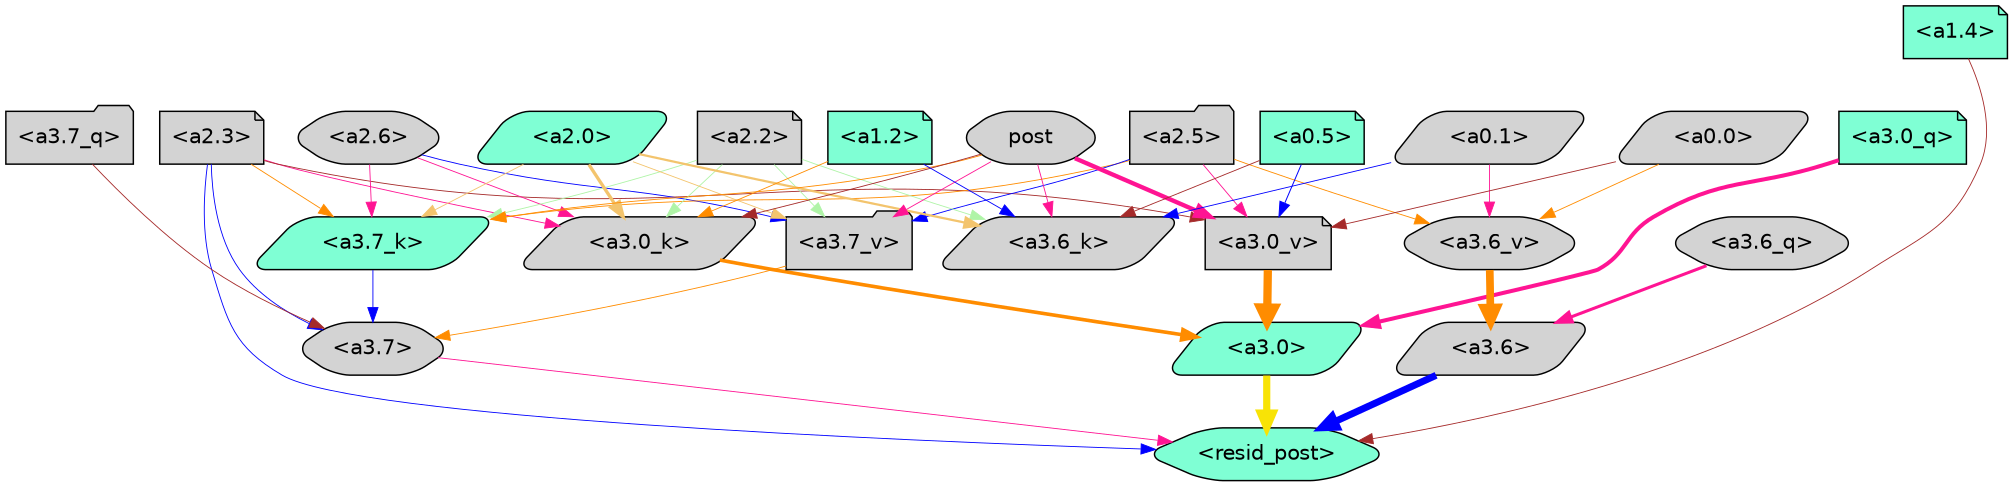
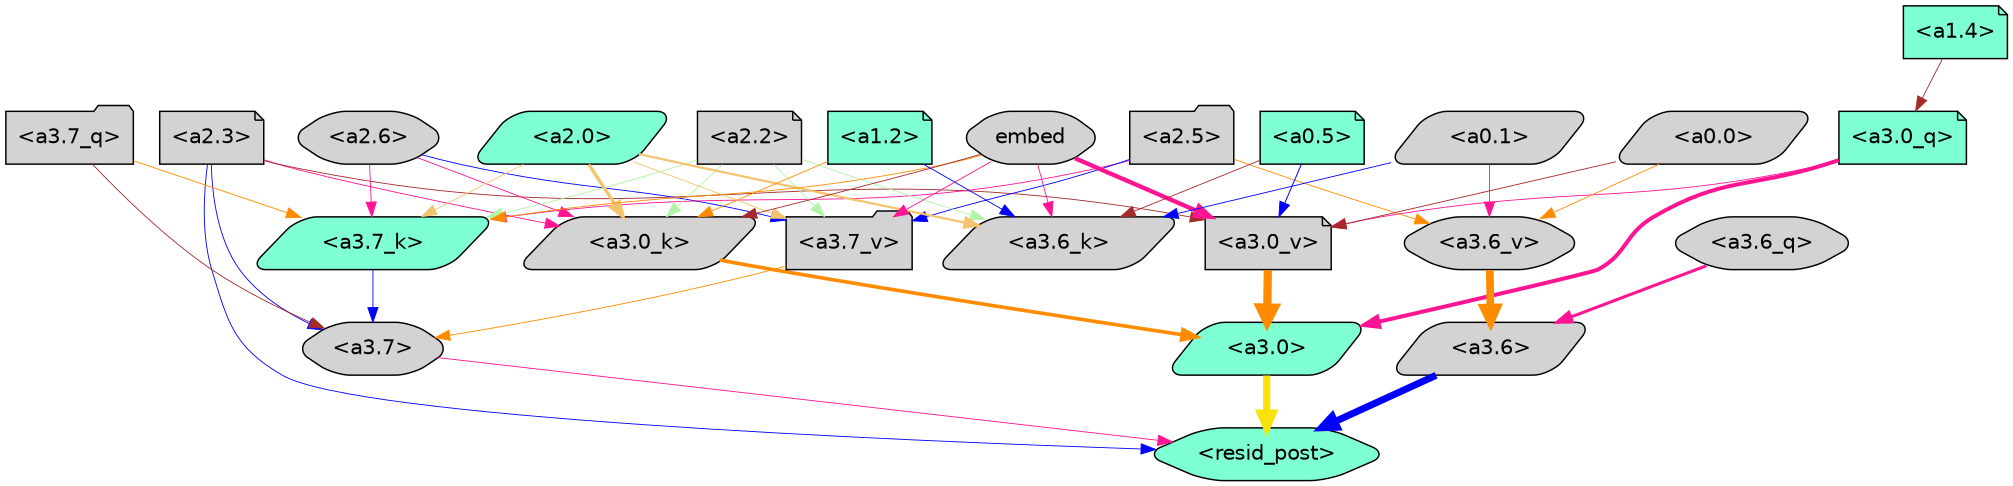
(1031, 138) -> (1031, 138)
(286, 186) -> (195, 182)
(1221, 186) -> (1618, 193)
(819, 199) -> (819, 199)
(1754, 331) -> (1932, 78)
